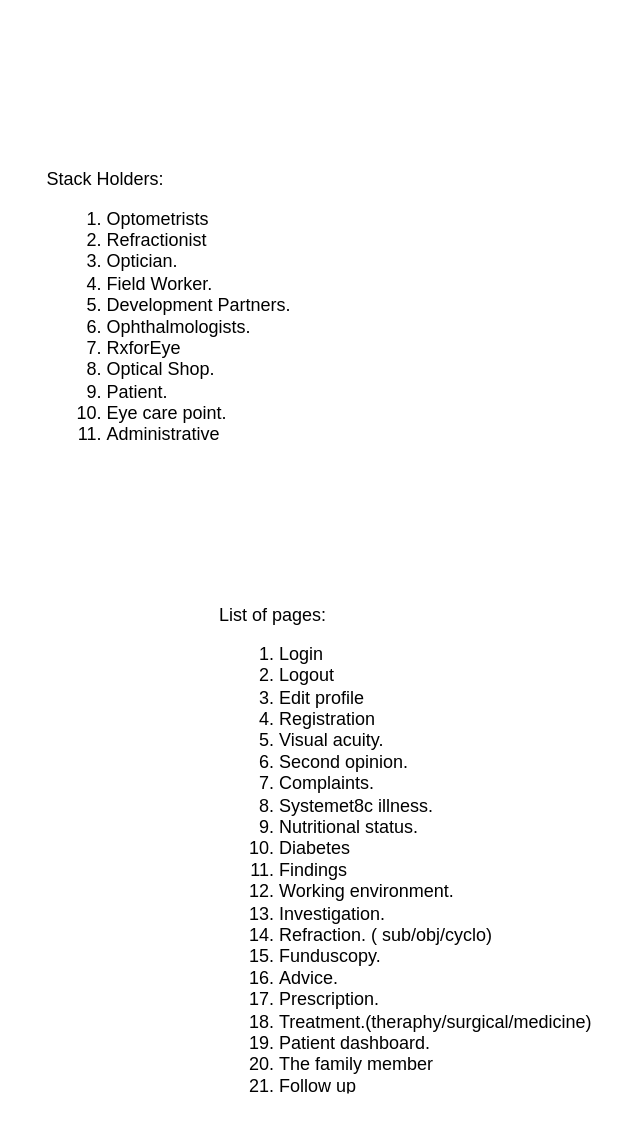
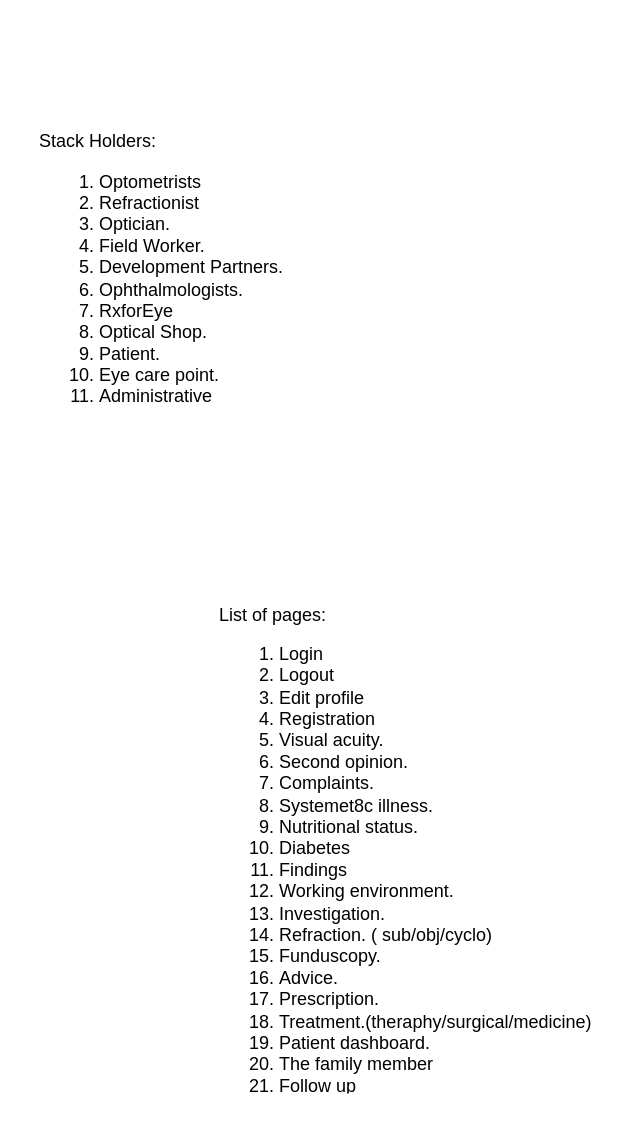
(233, 316) -> (226, 278)
